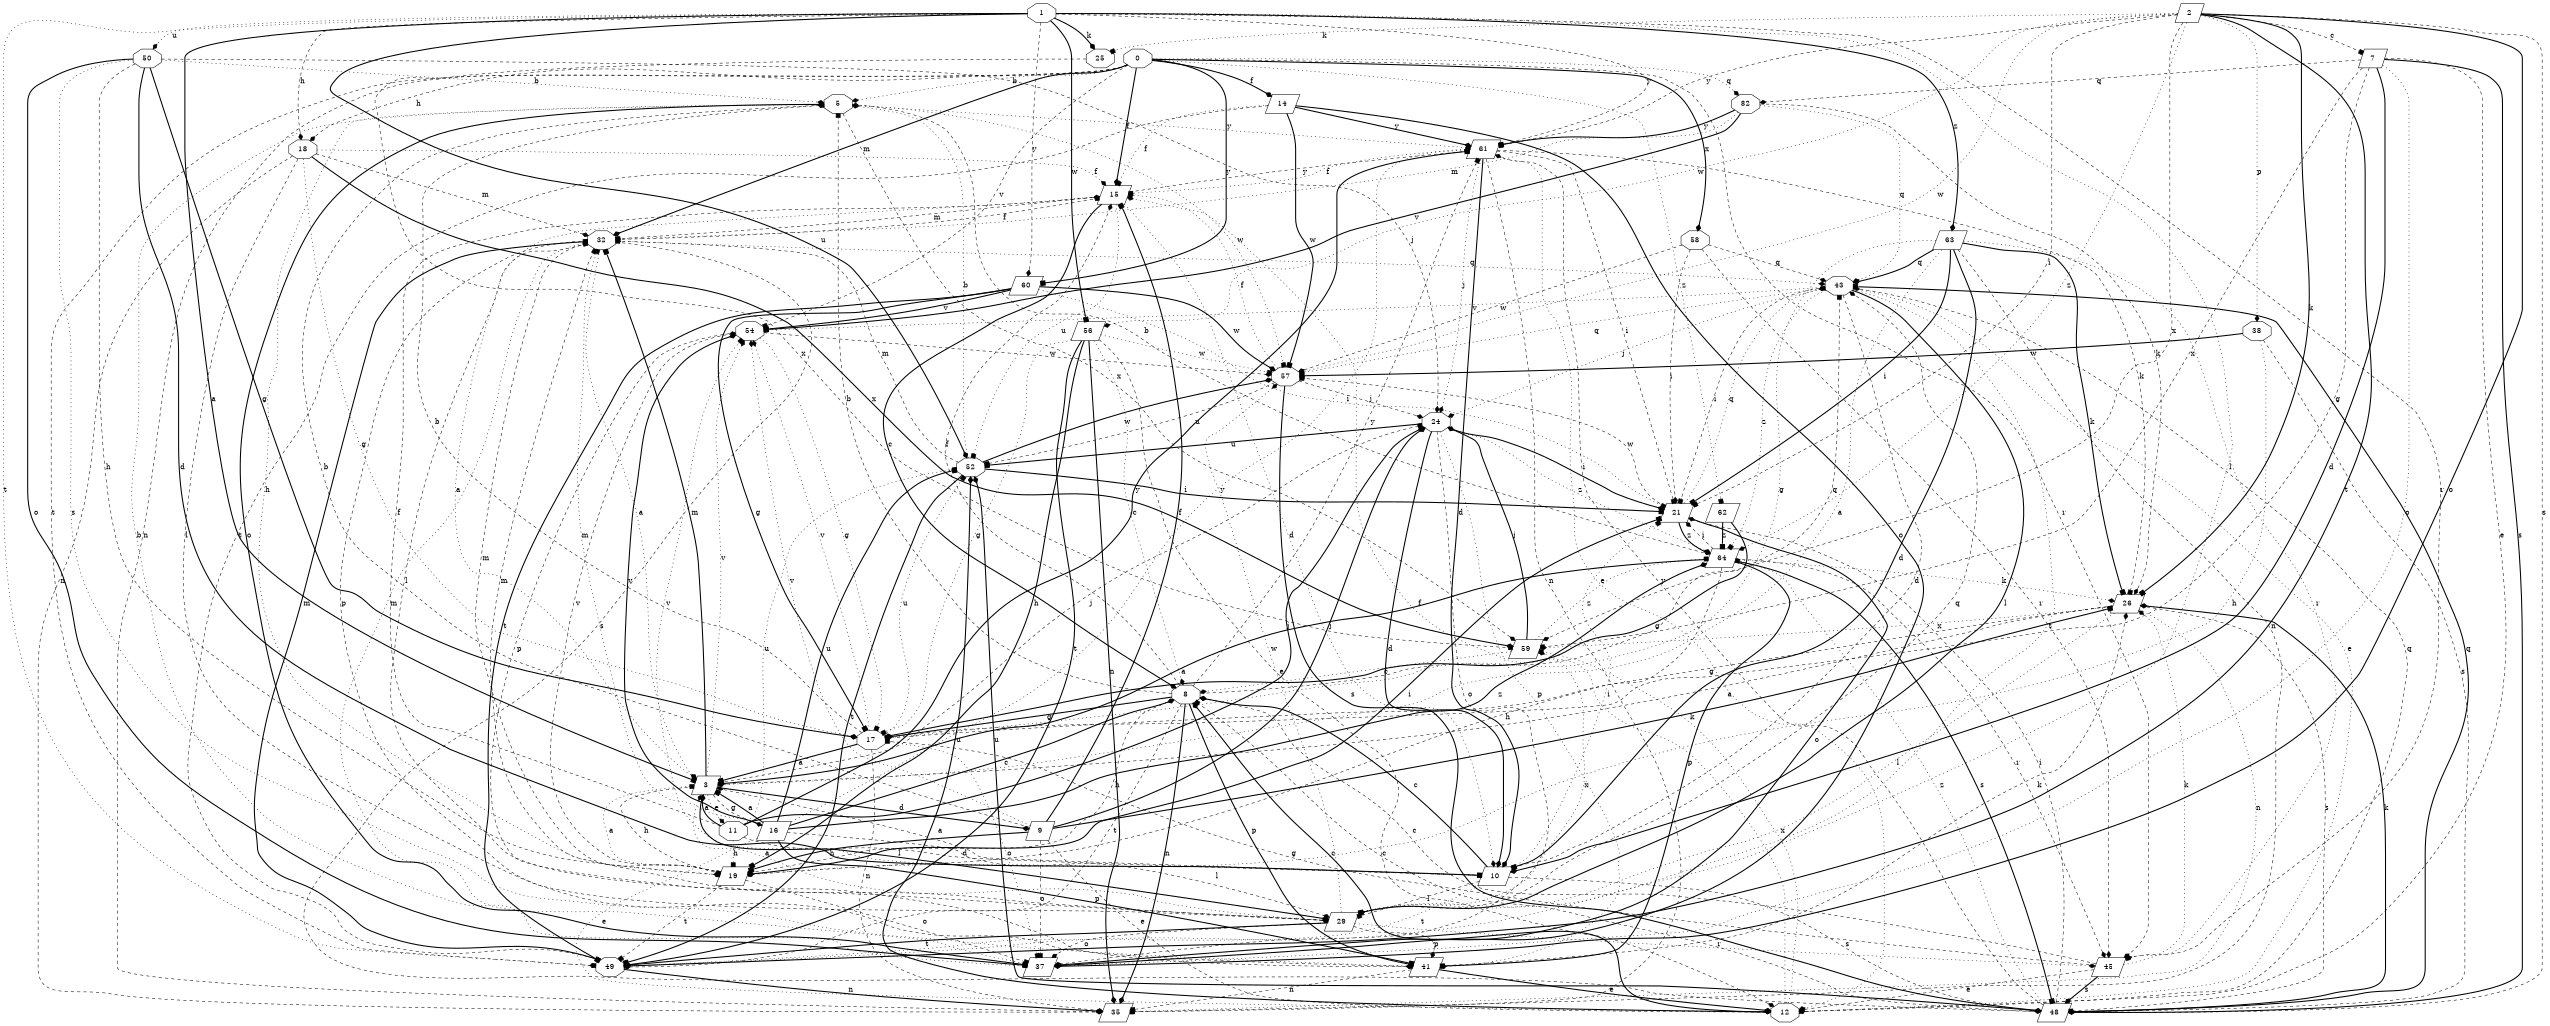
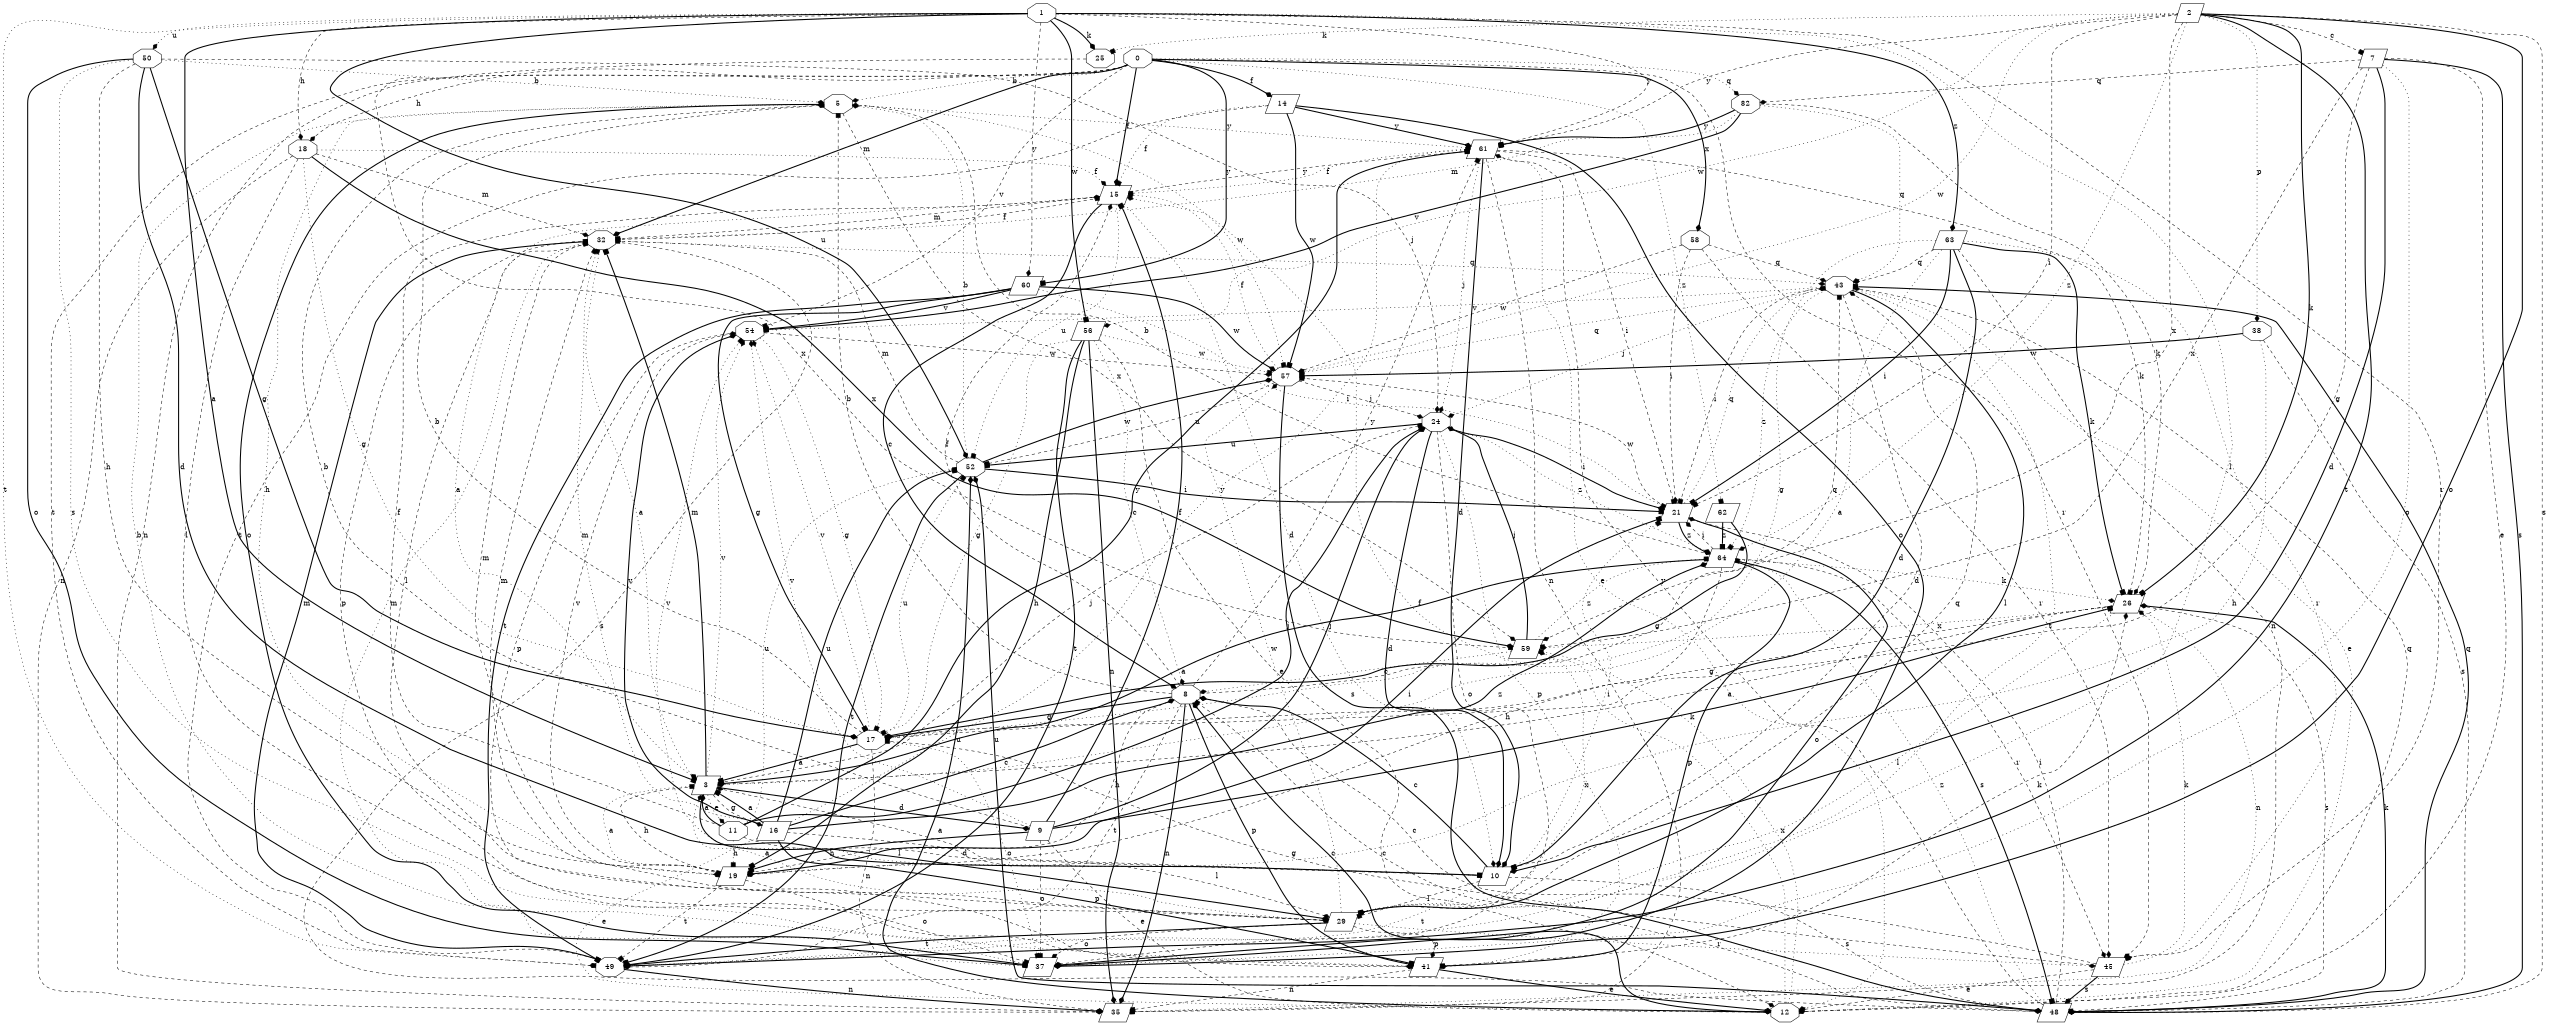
(1899, 270) -> (1899, 270)
